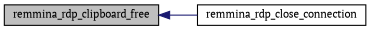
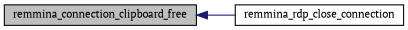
(81, 15) -> (100, 15)
